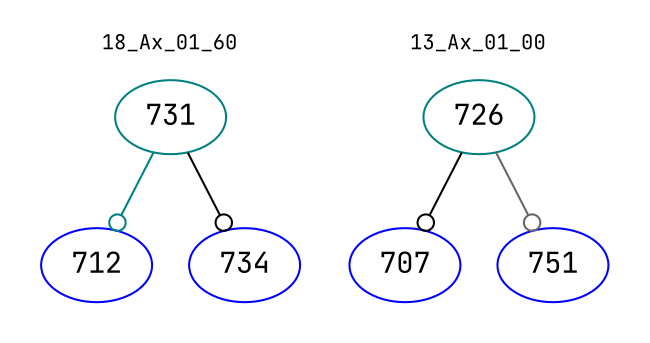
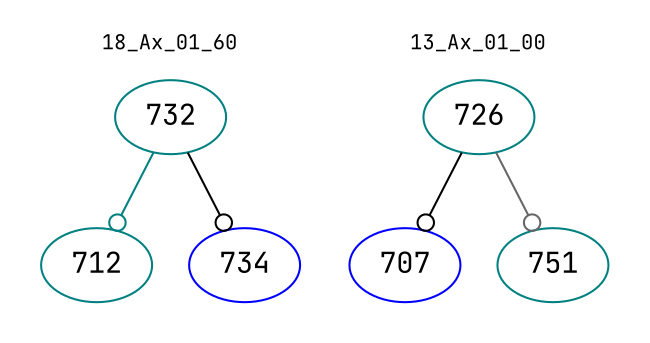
(171, 117) -> (171, 117)
(97, 265) -> (97, 265)
(553, 265) -> (553, 265)
